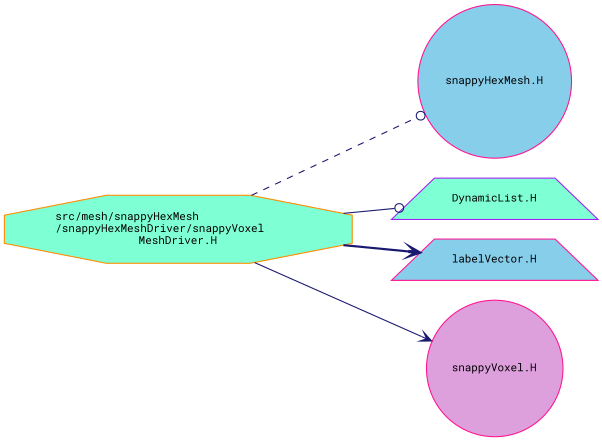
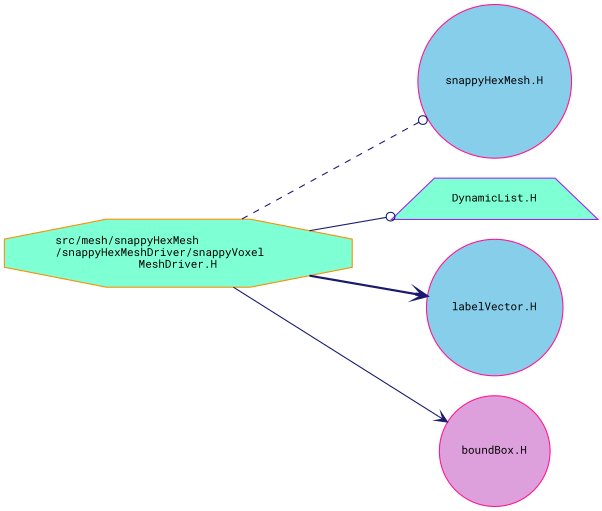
(495, 260) -> (495, 308)
(495, 368) -> (495, 451)
